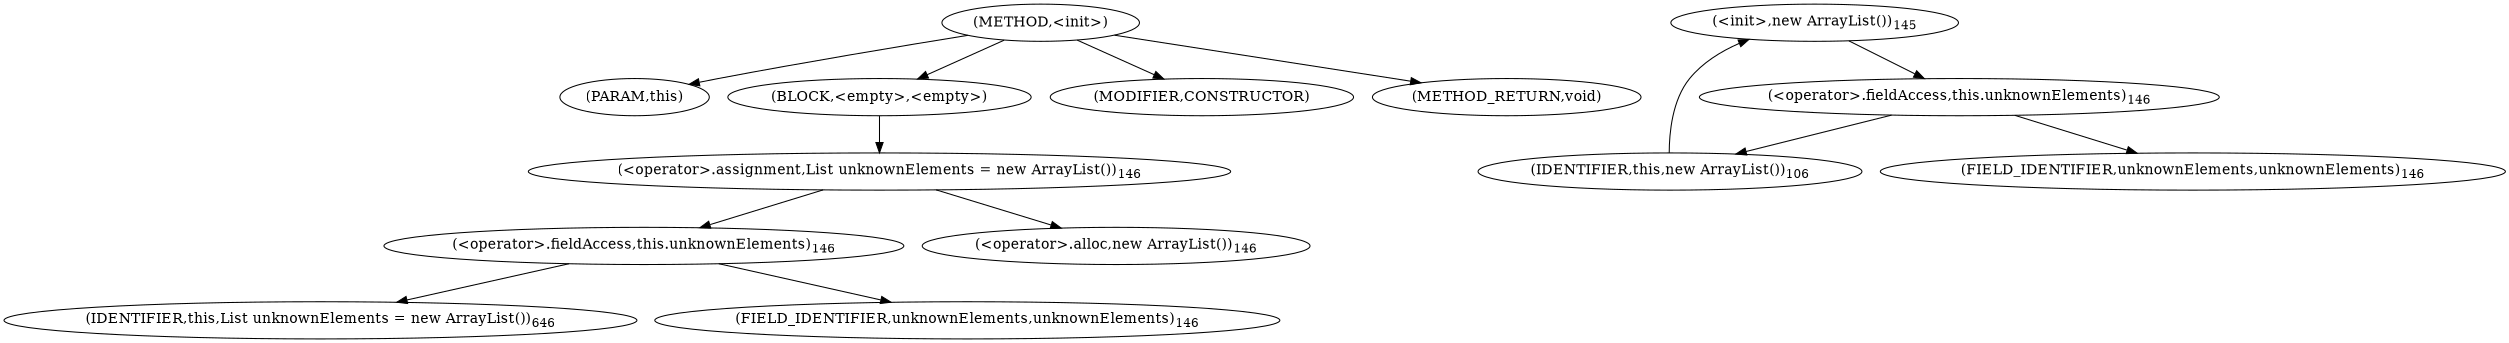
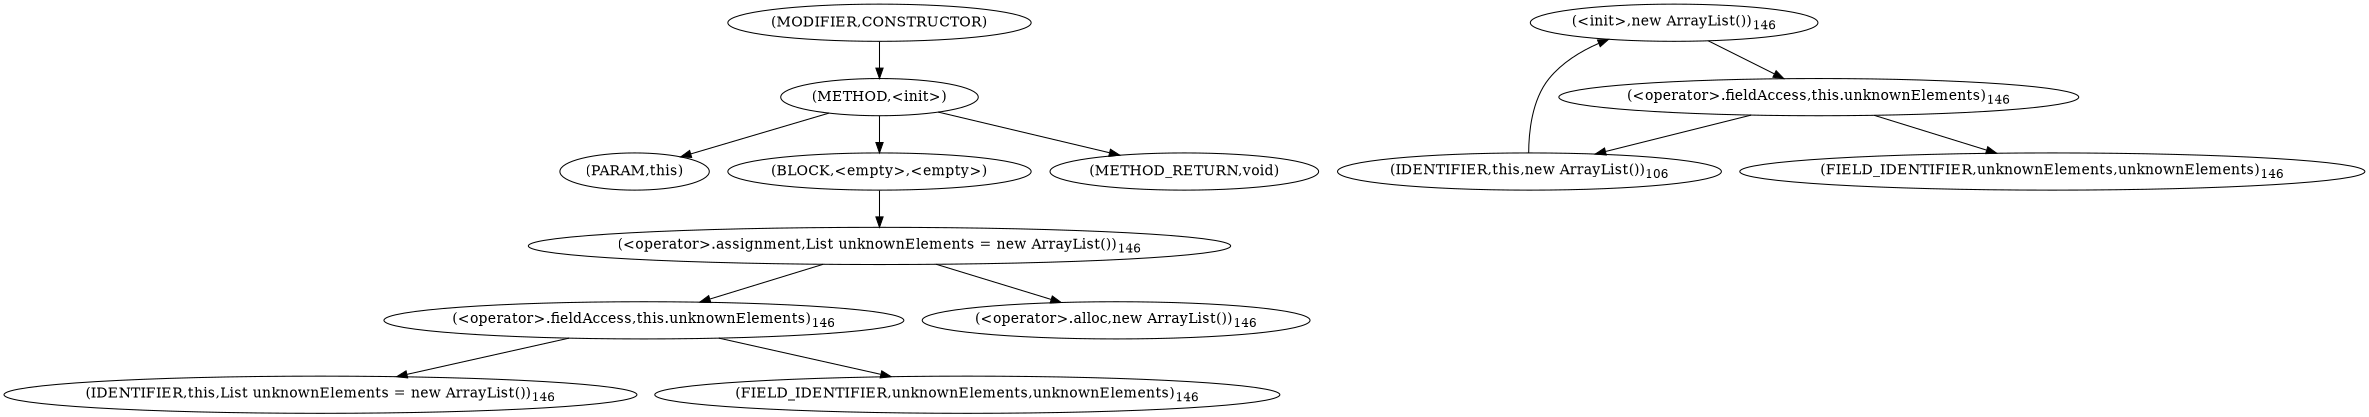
(1905, 21) -> (1765, 21)
(1116, 57) -> (879, 55)
(544, 319) -> (544, 393)
